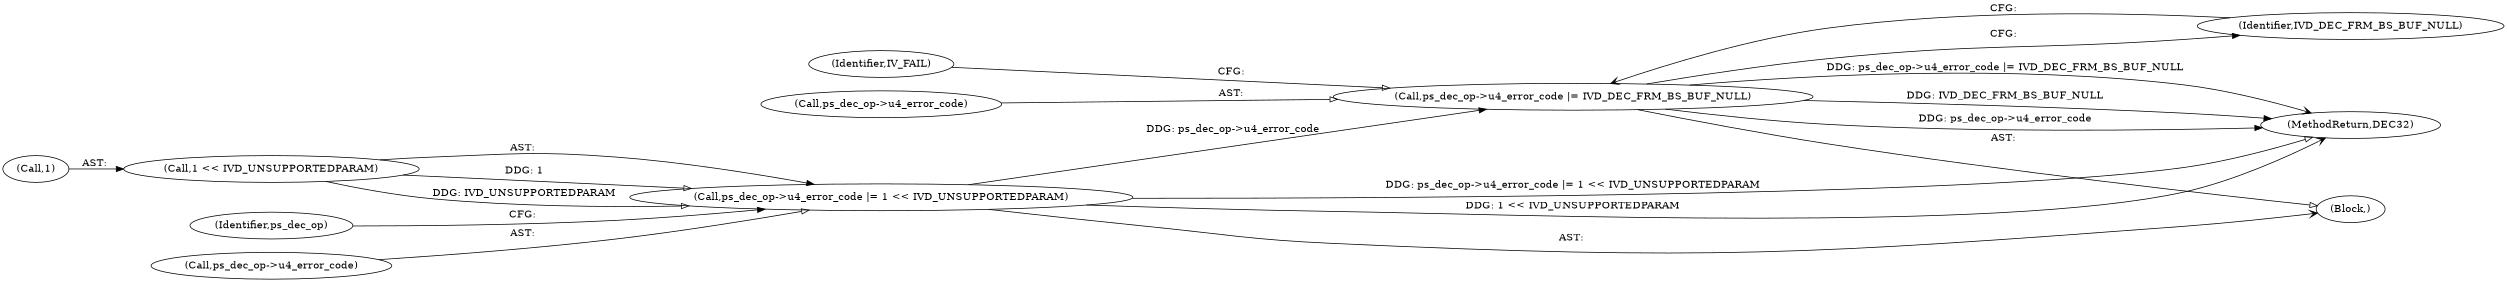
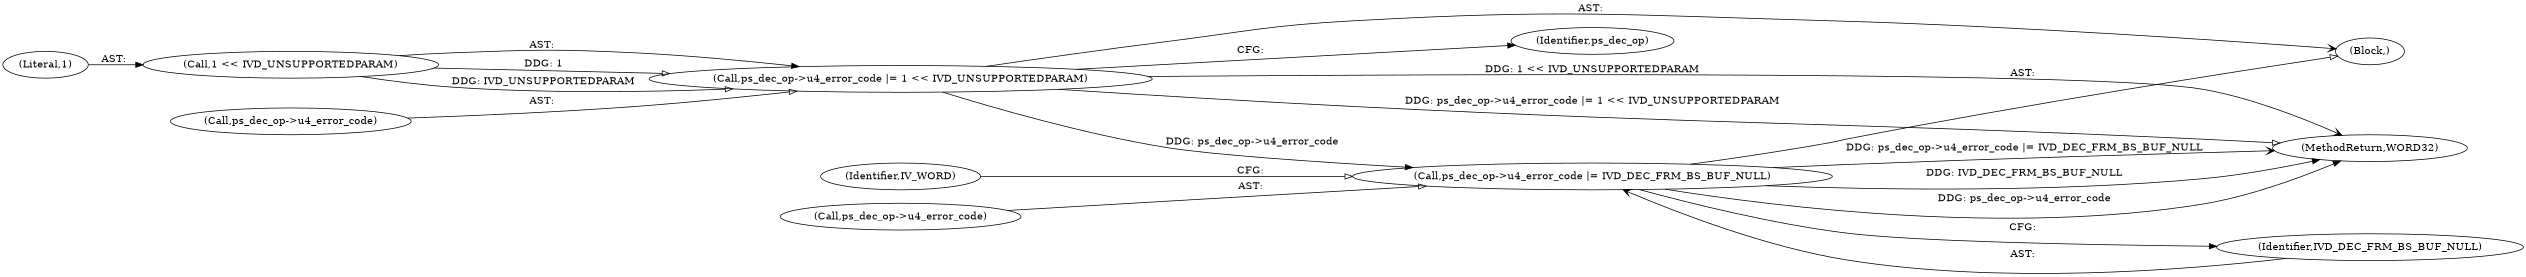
(2005, 9) -> (2025, 254)
(881, 64) -> (901, 176)
(2351, 125) -> (2370, 148)
(36, 169) -> (46, 65)
(555, 223) -> (1292, 57)
